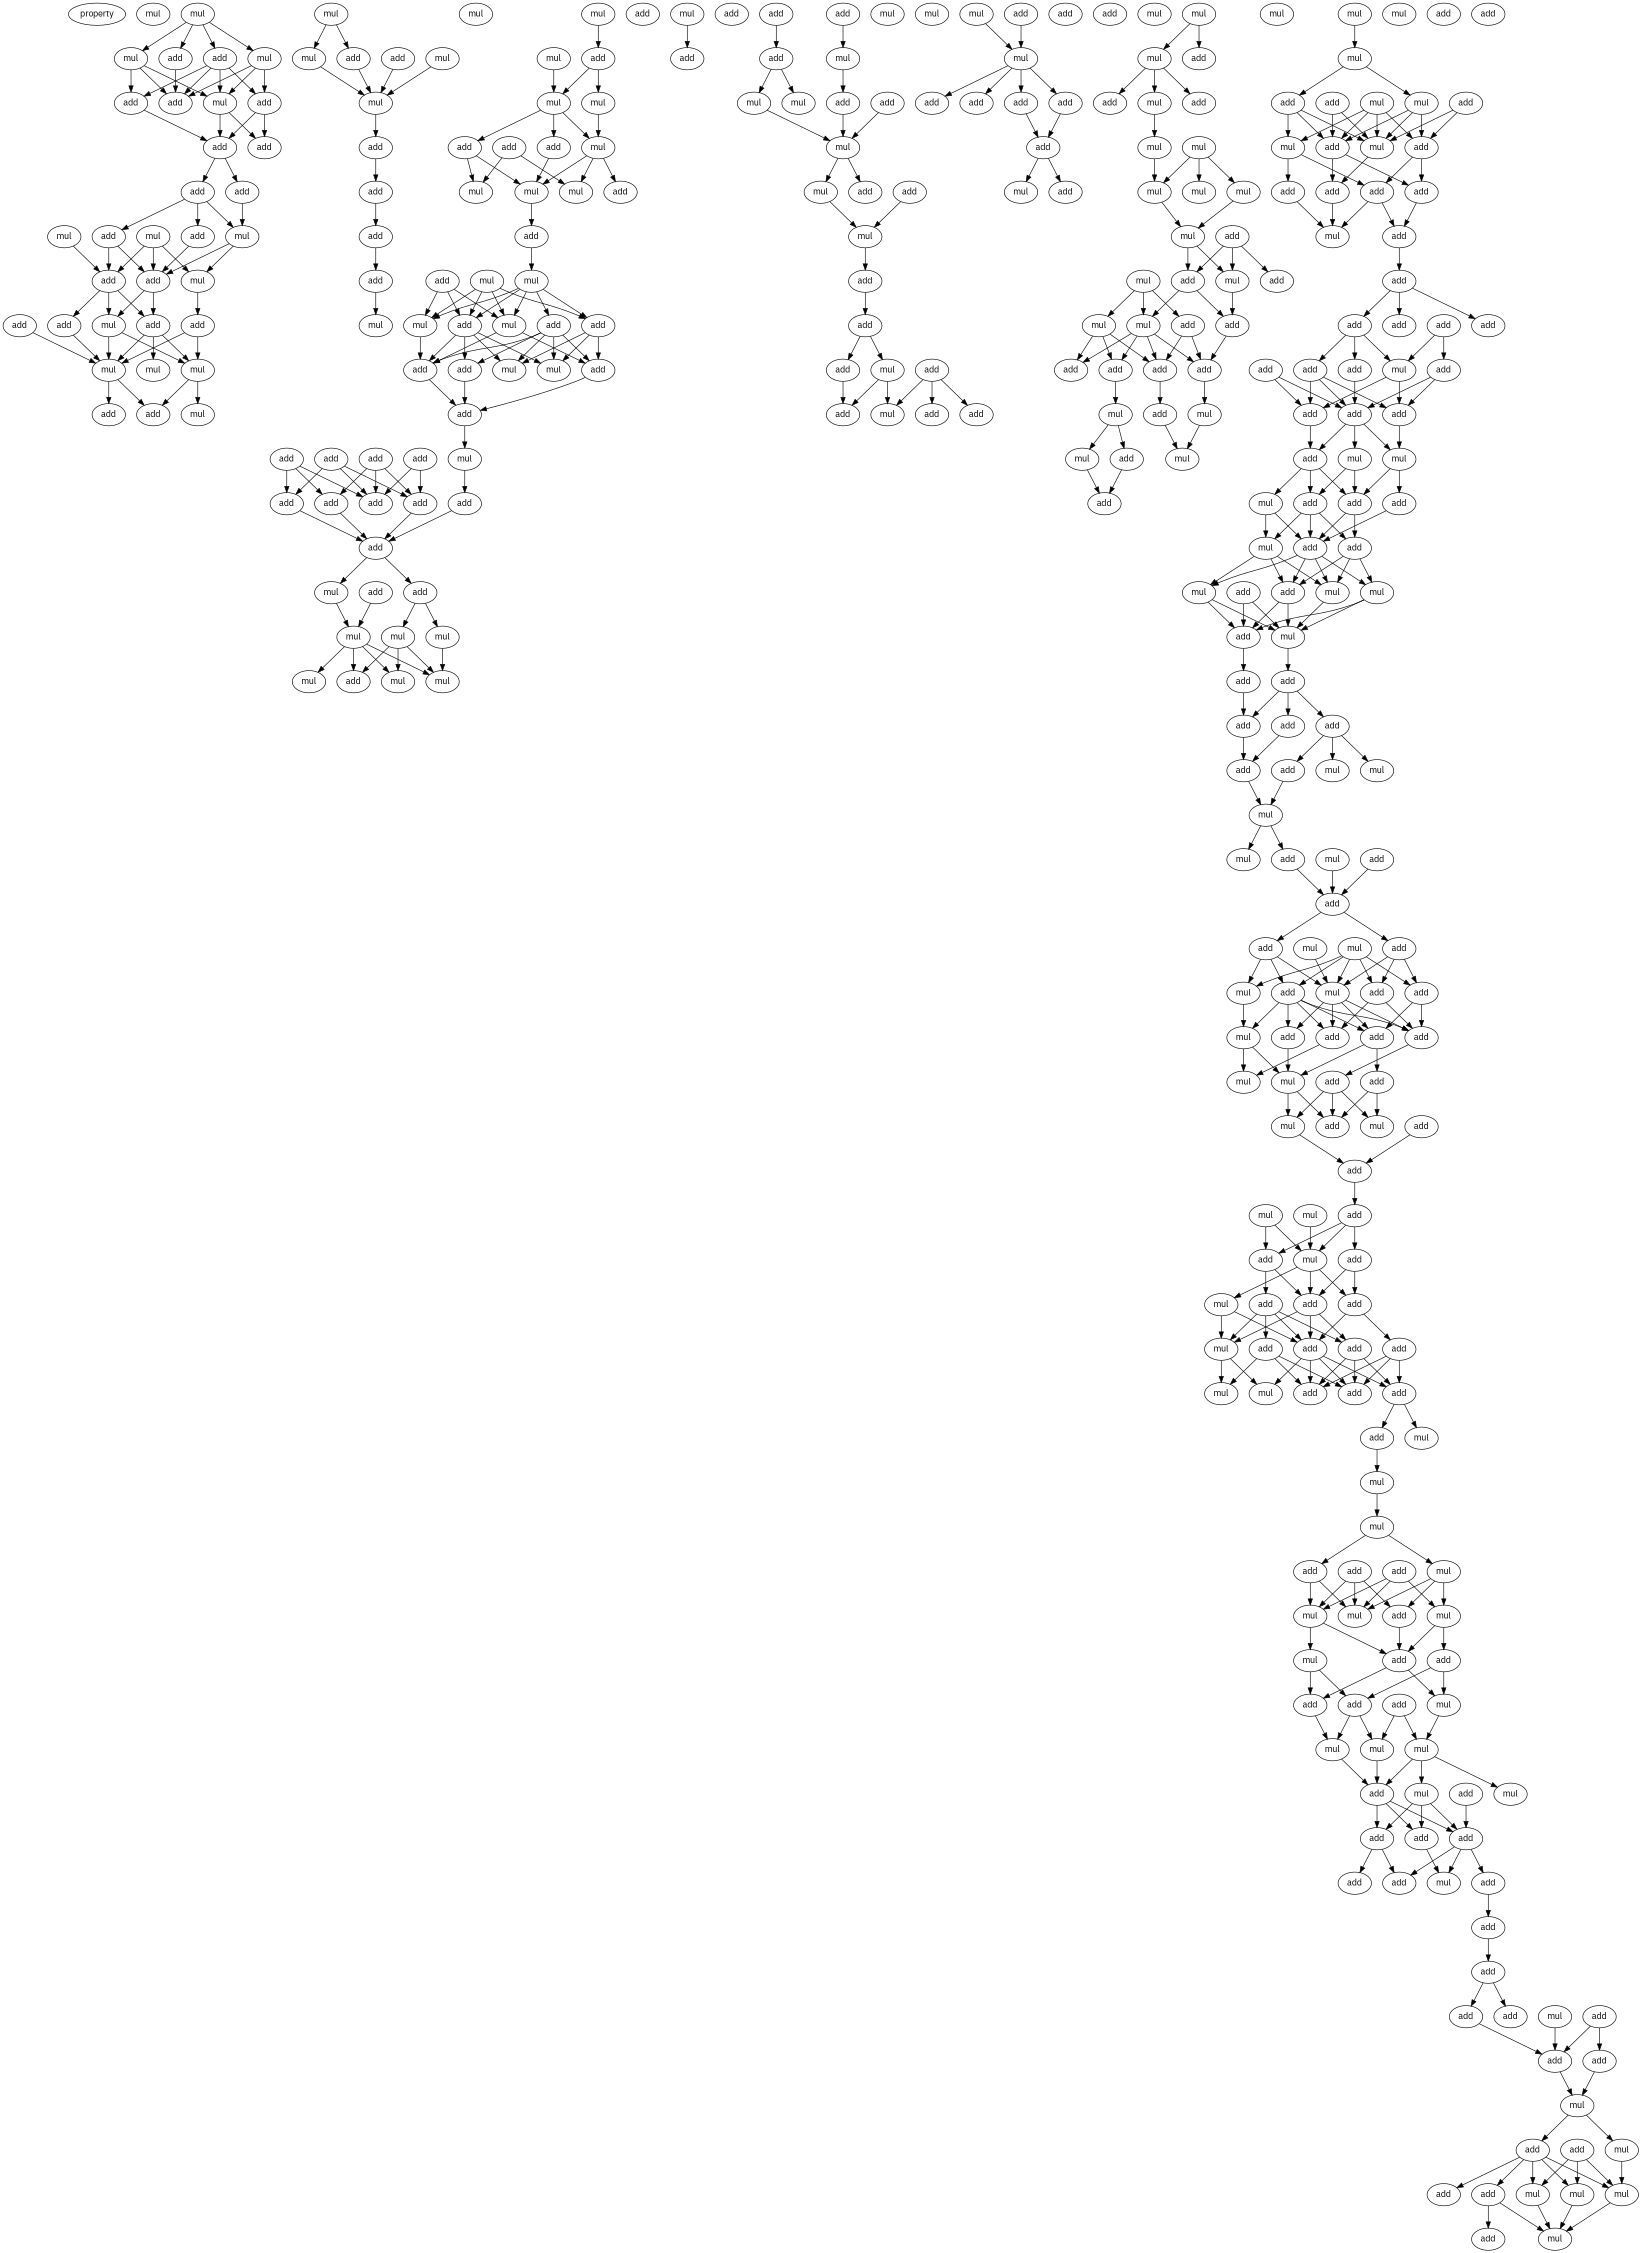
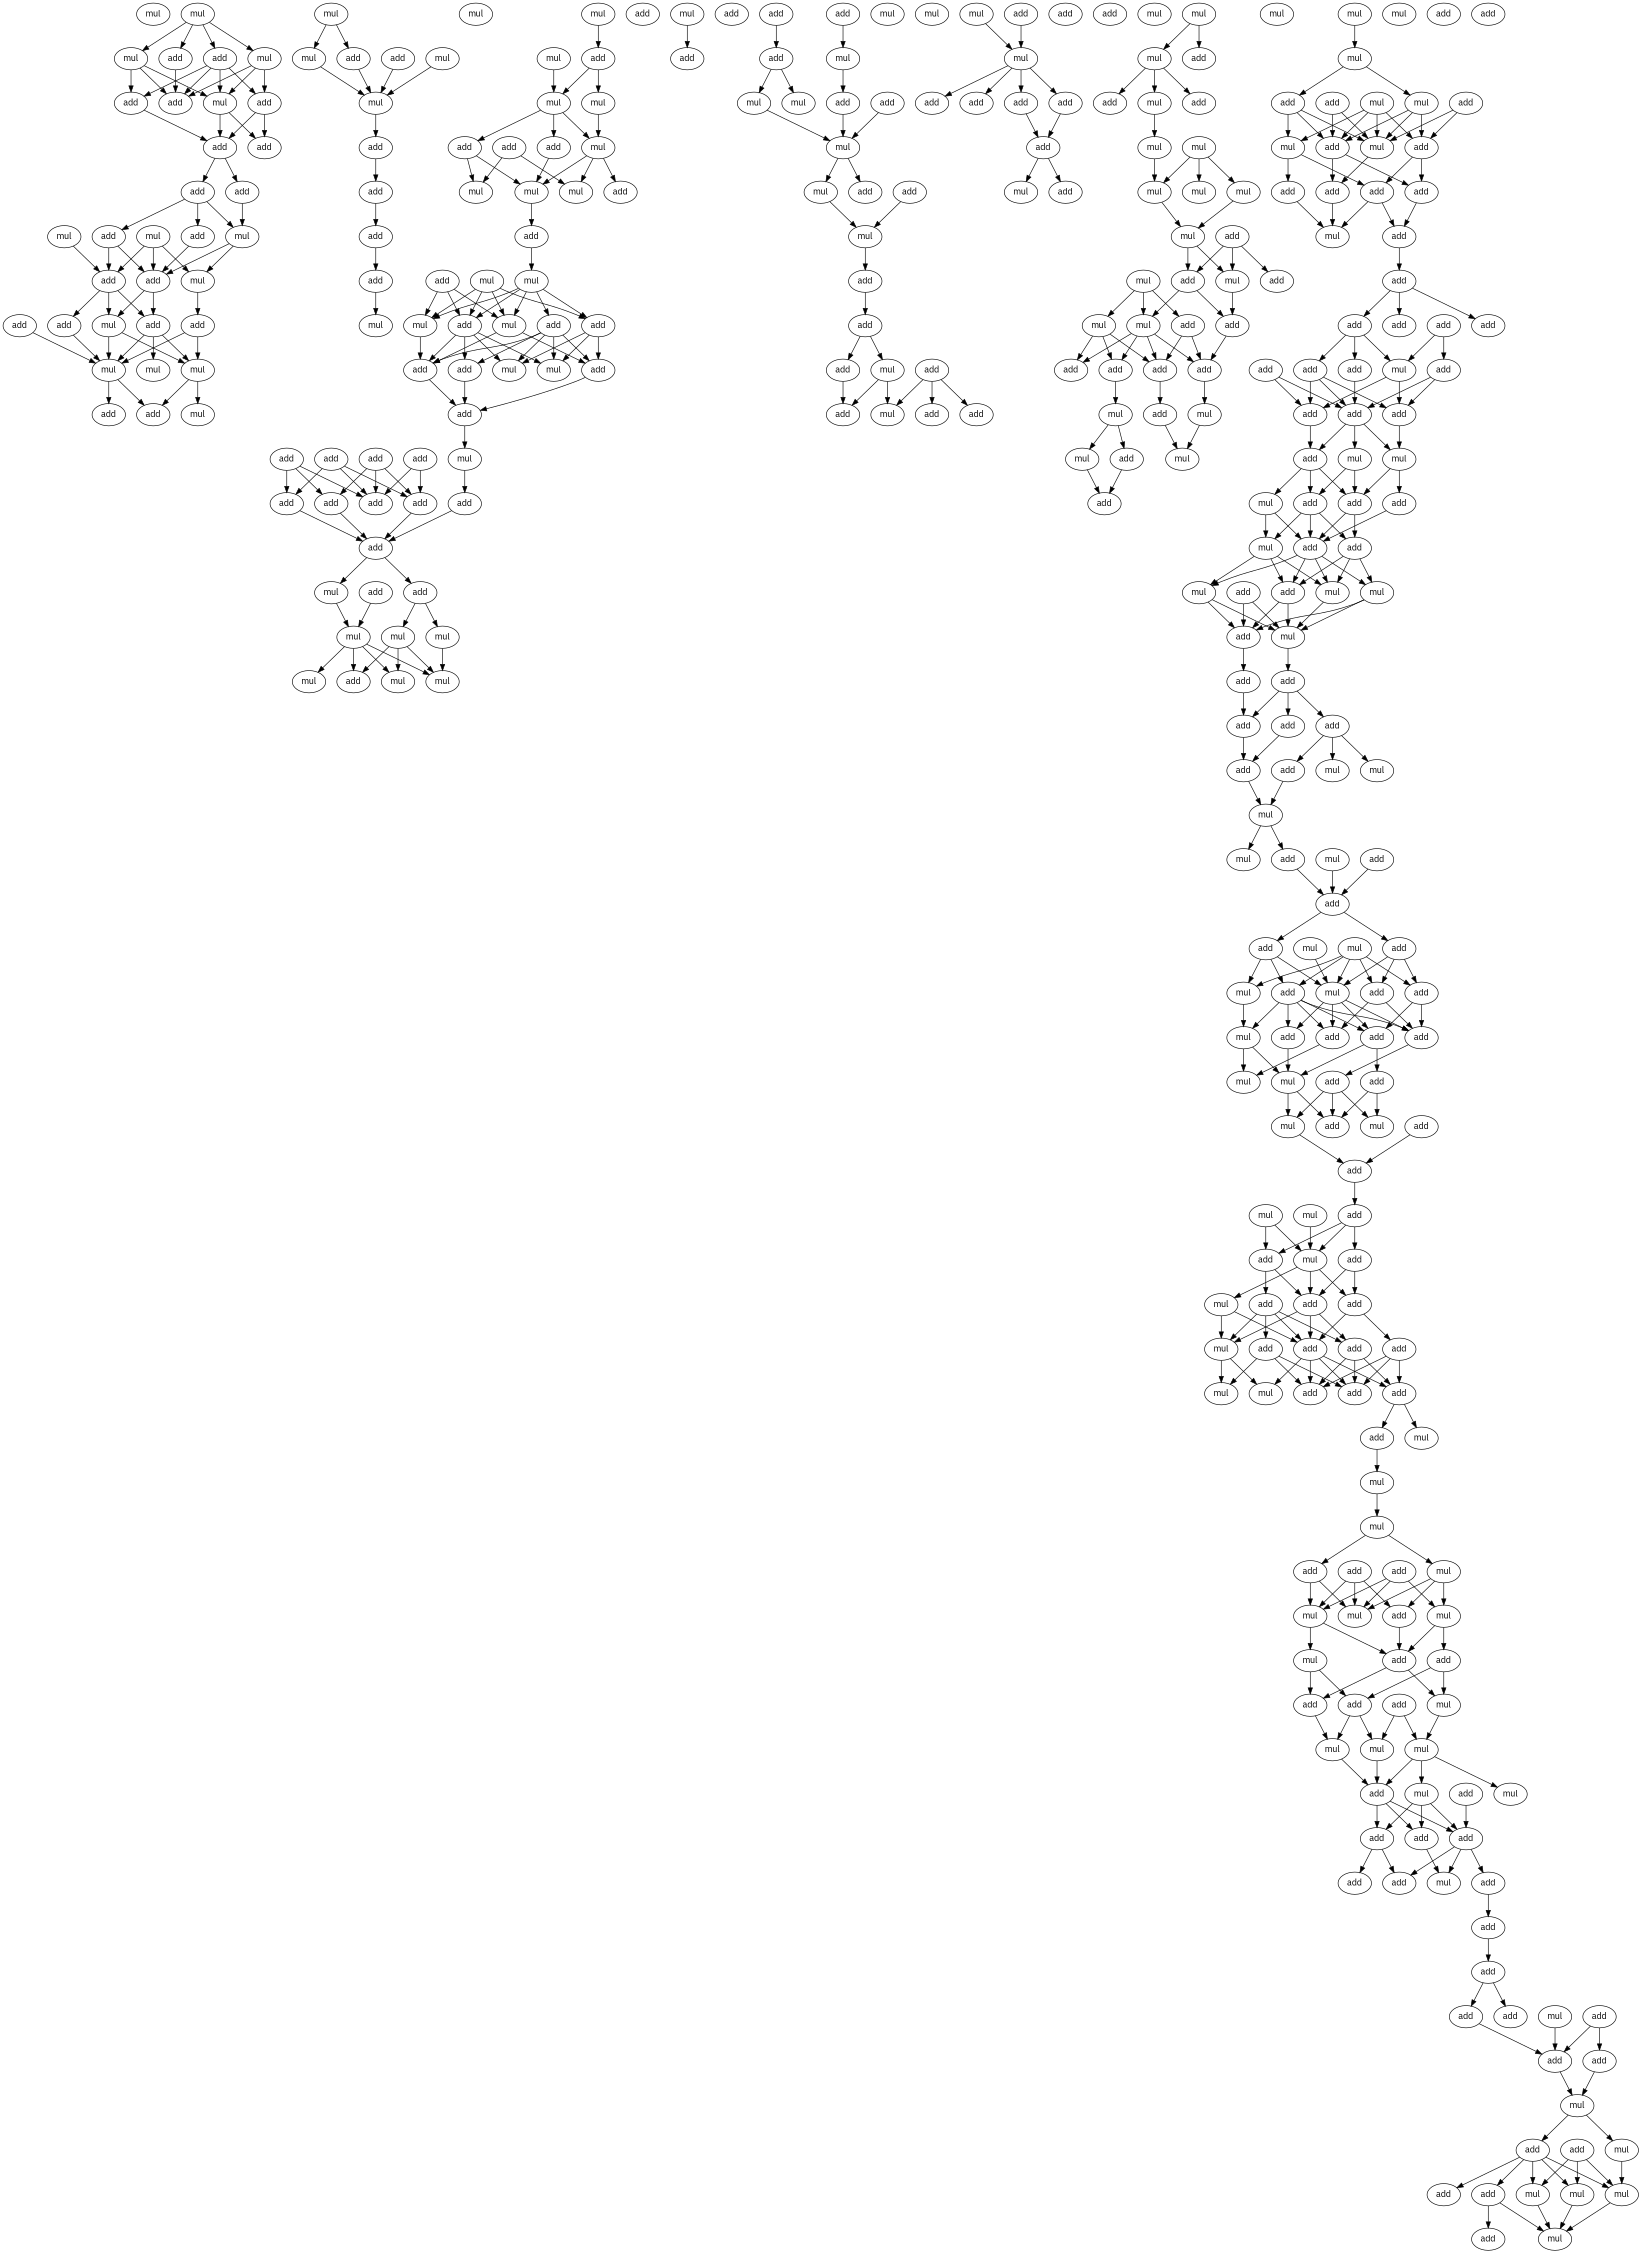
(97, 14) -> none
